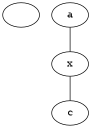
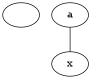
(70, 113) -> none
